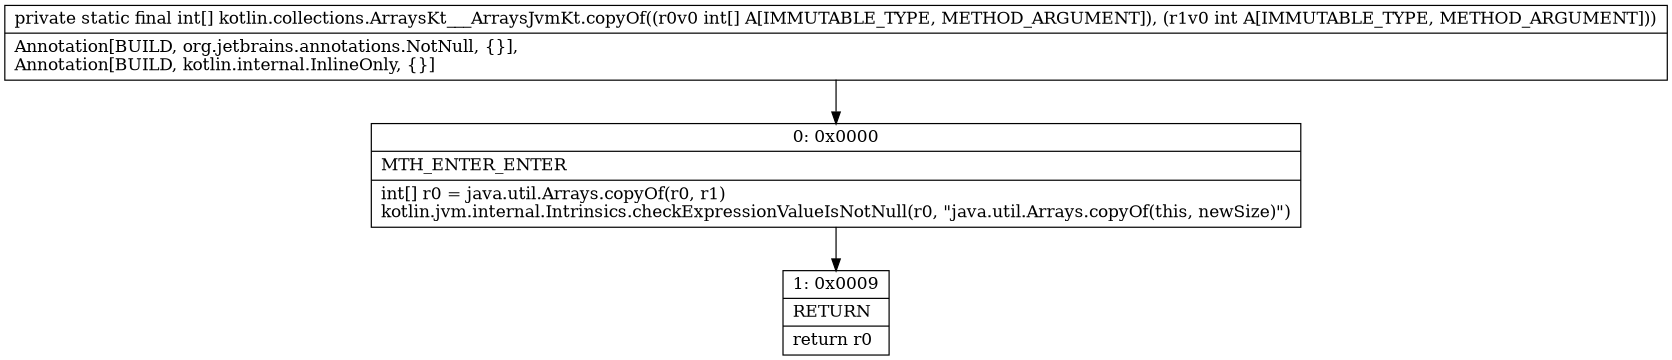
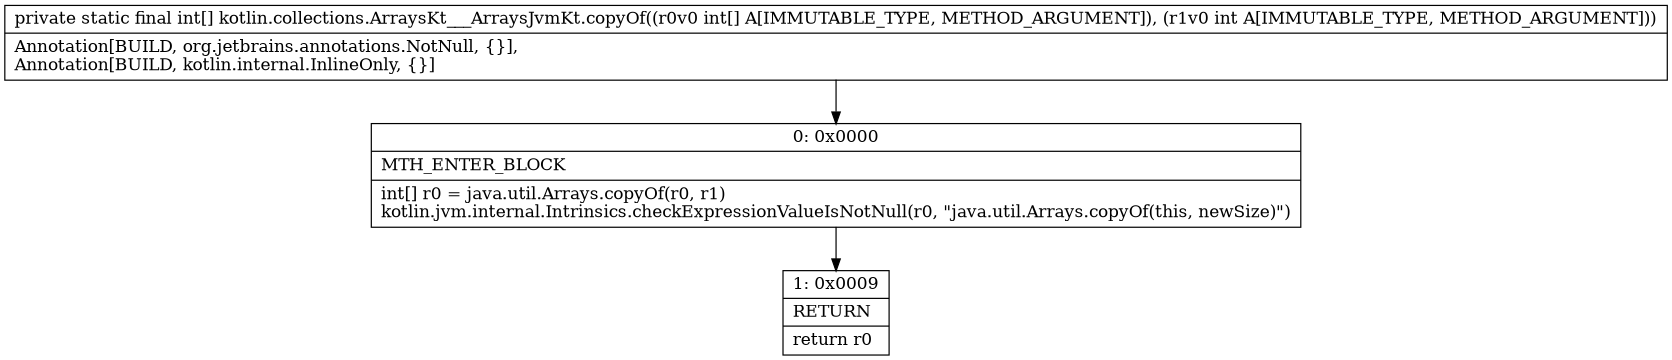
(474, 165) -> (474, 165)
